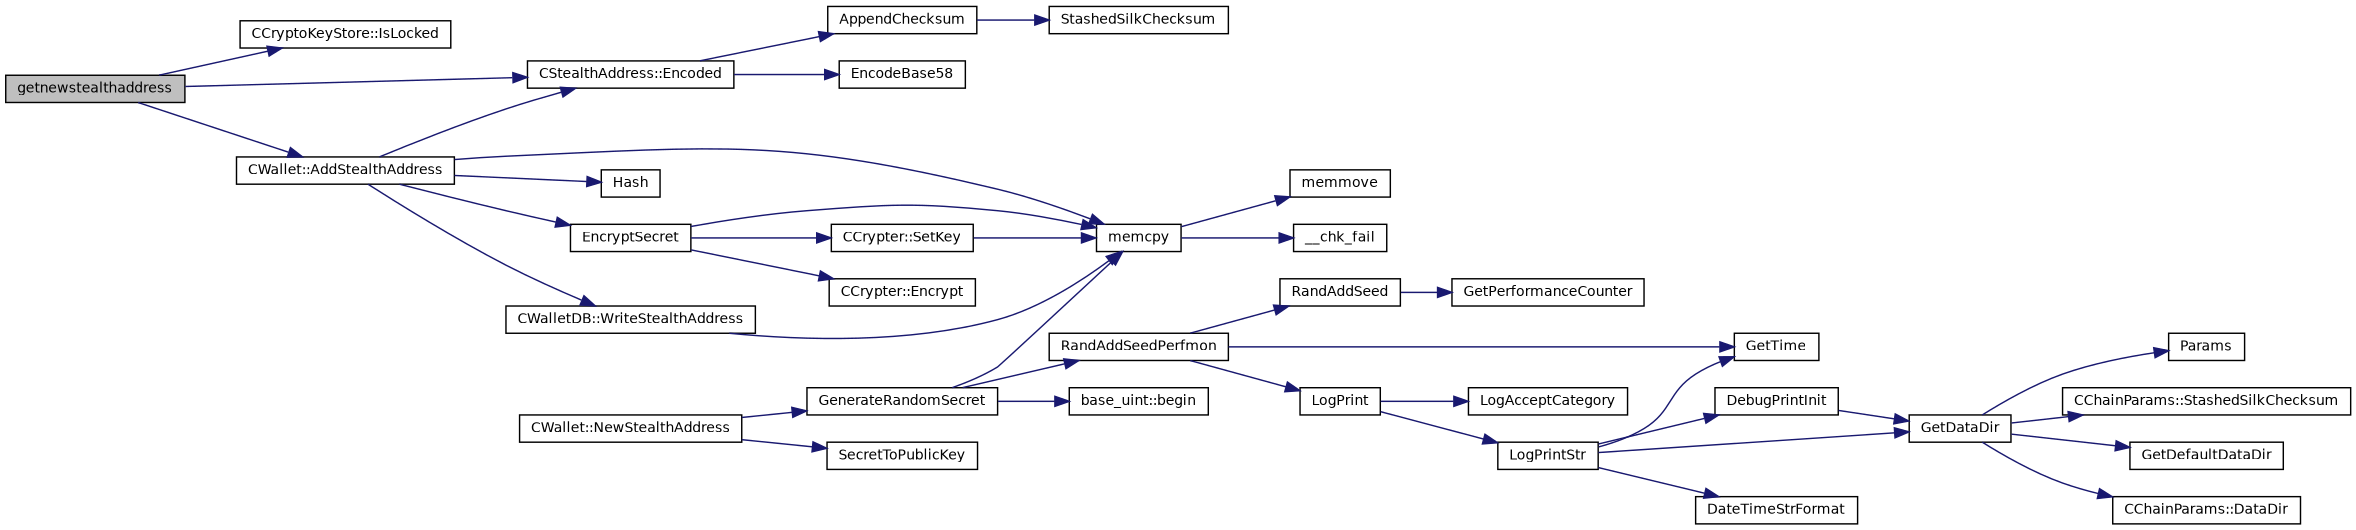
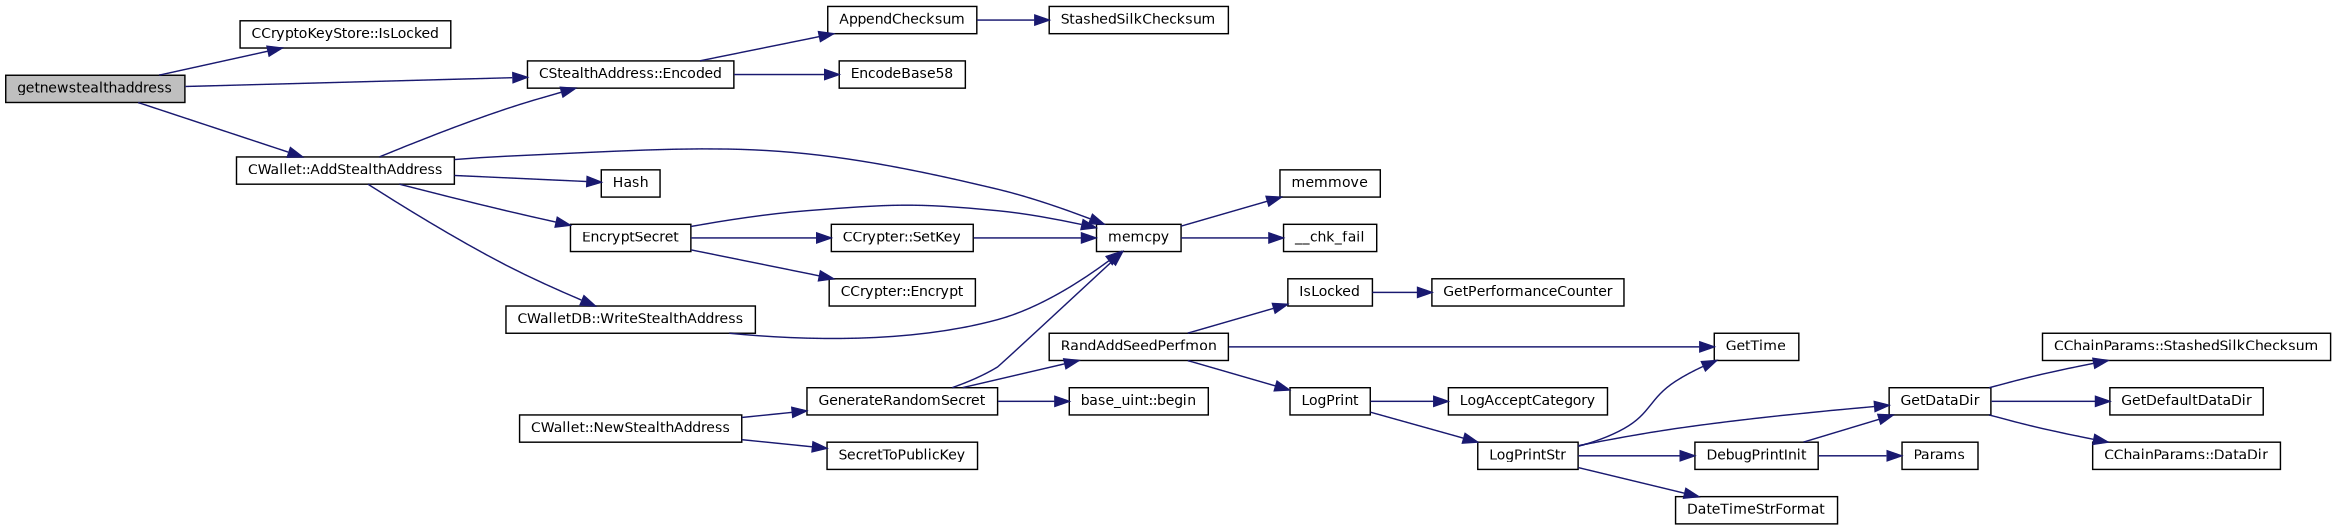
(1340, 292) -> (1330, 292)
(2065, 373) -> (1853, 456)
